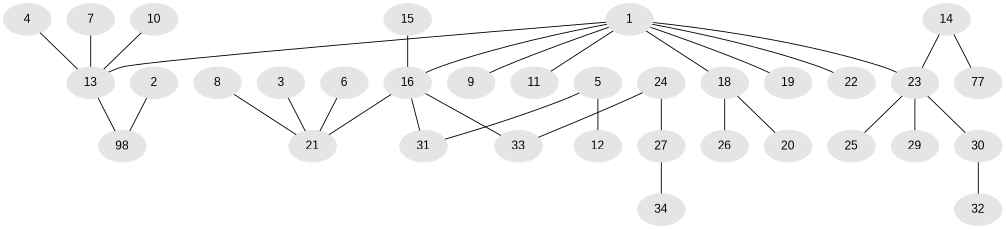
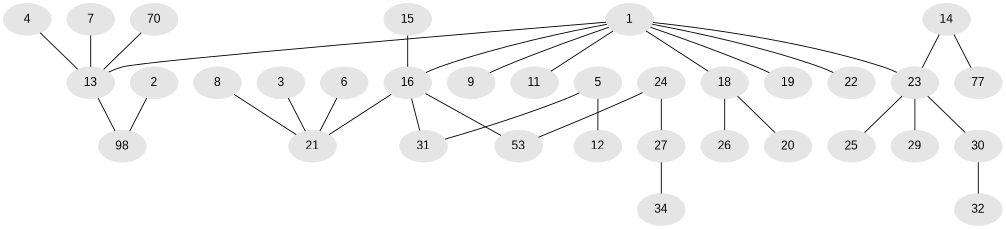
(154, 19) -> (154, 19)
(519, 146) -> (519, 146)
